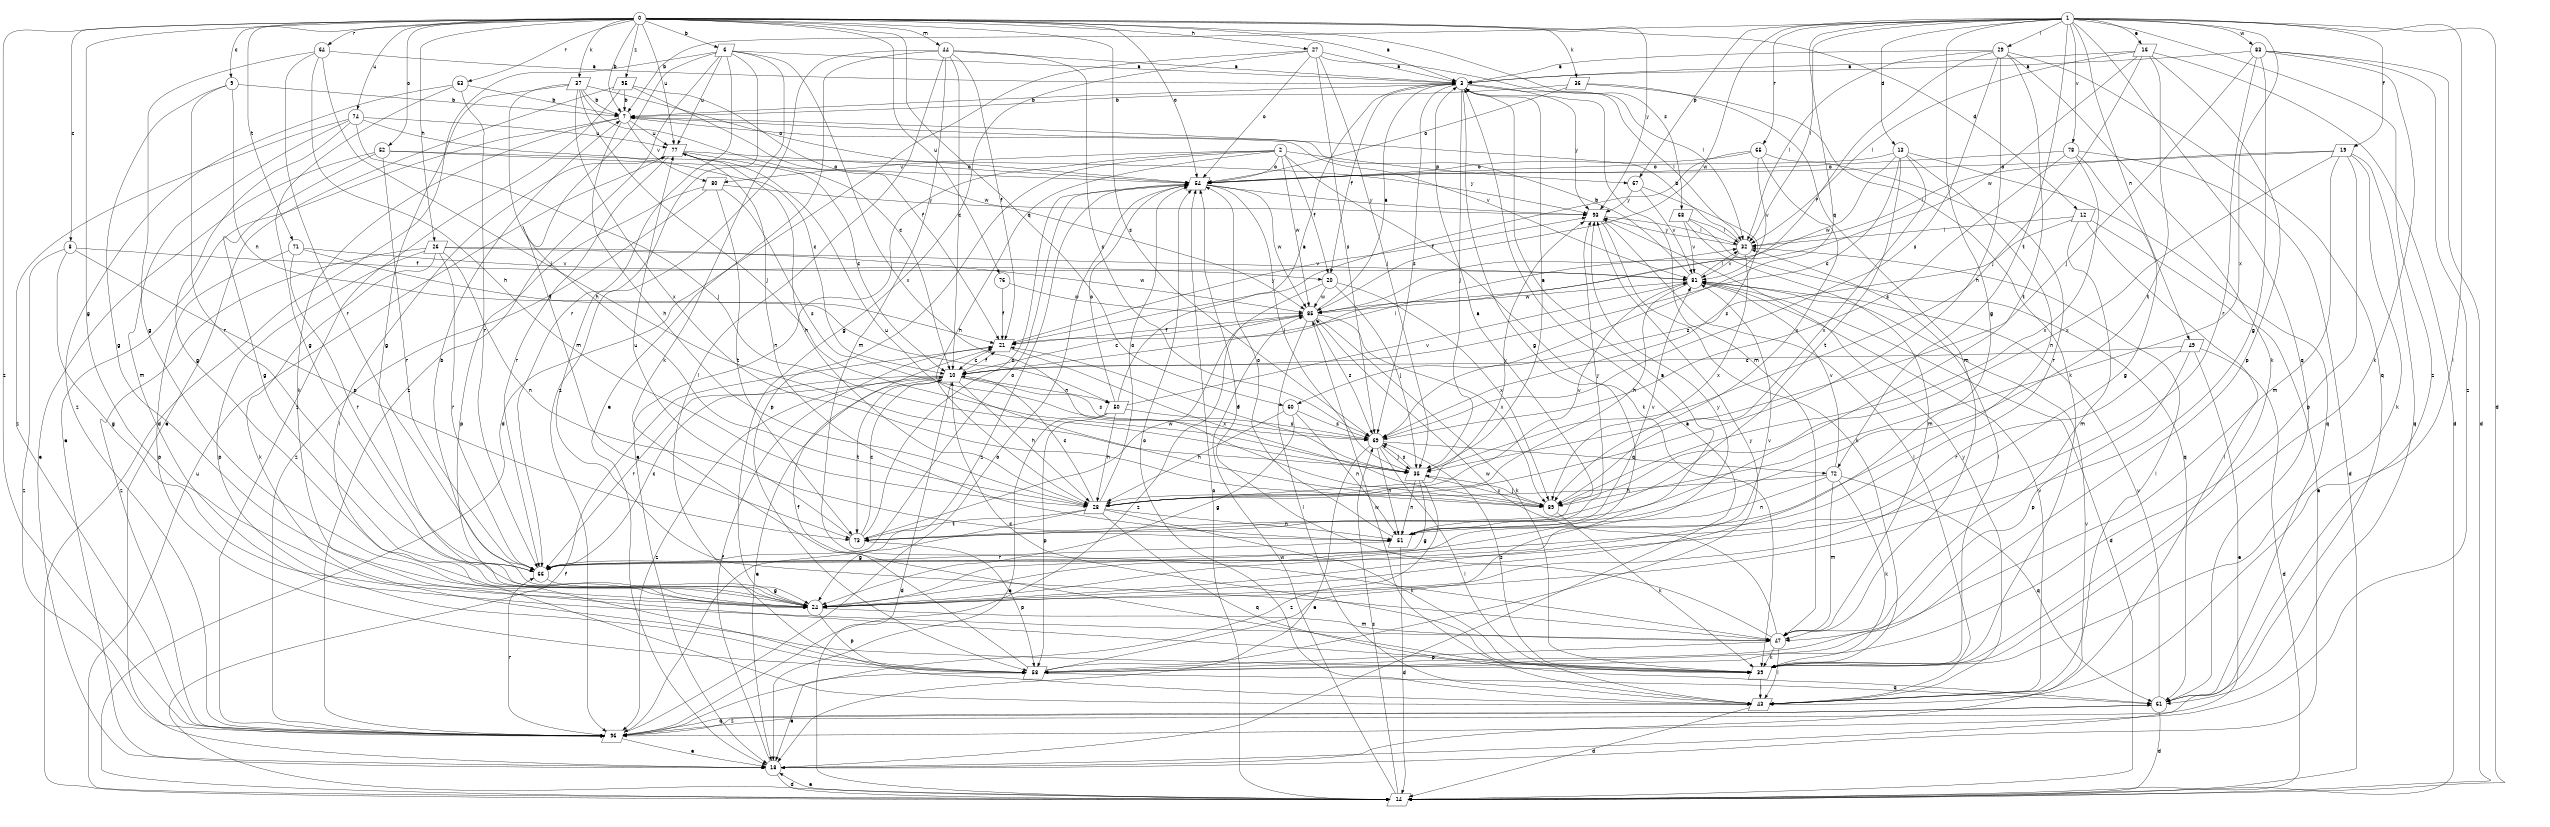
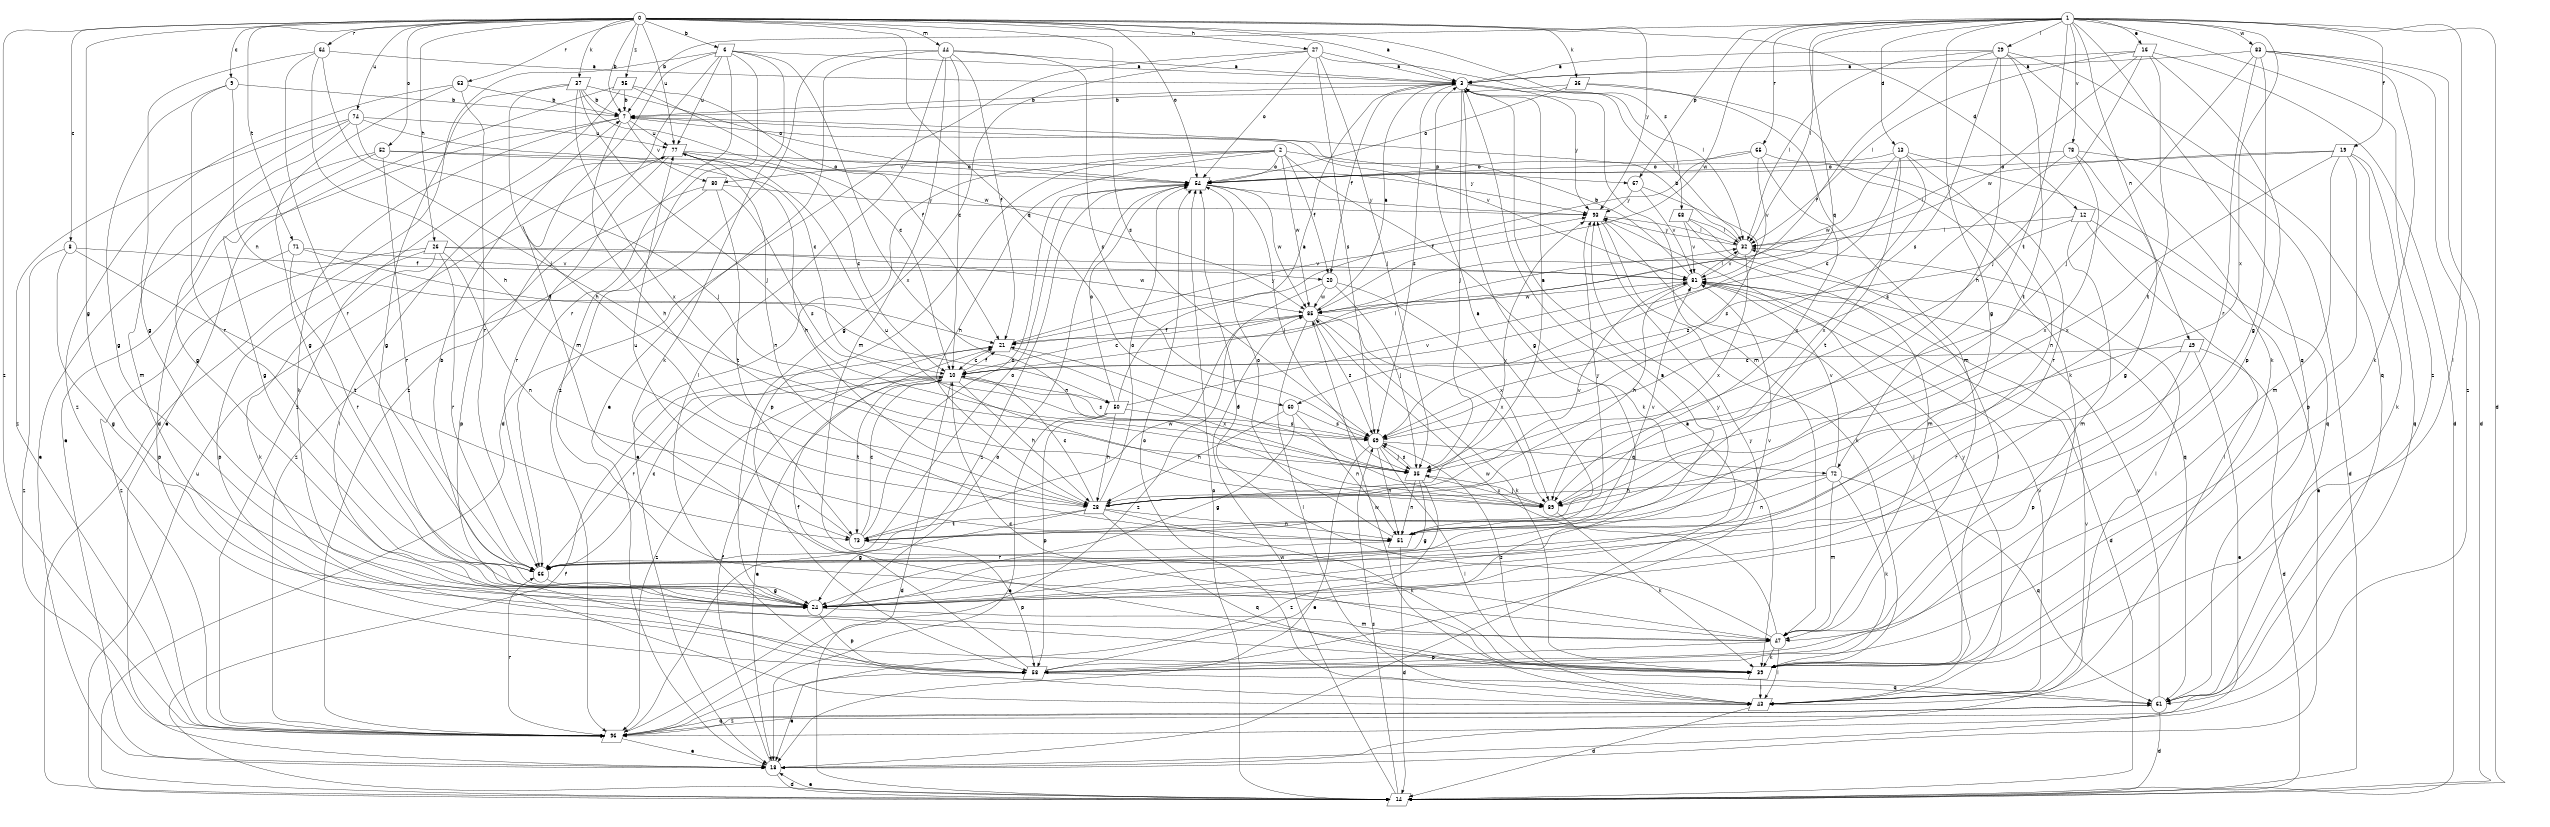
(1002, 281) -> none
(355, 391) -> (355, 391)
